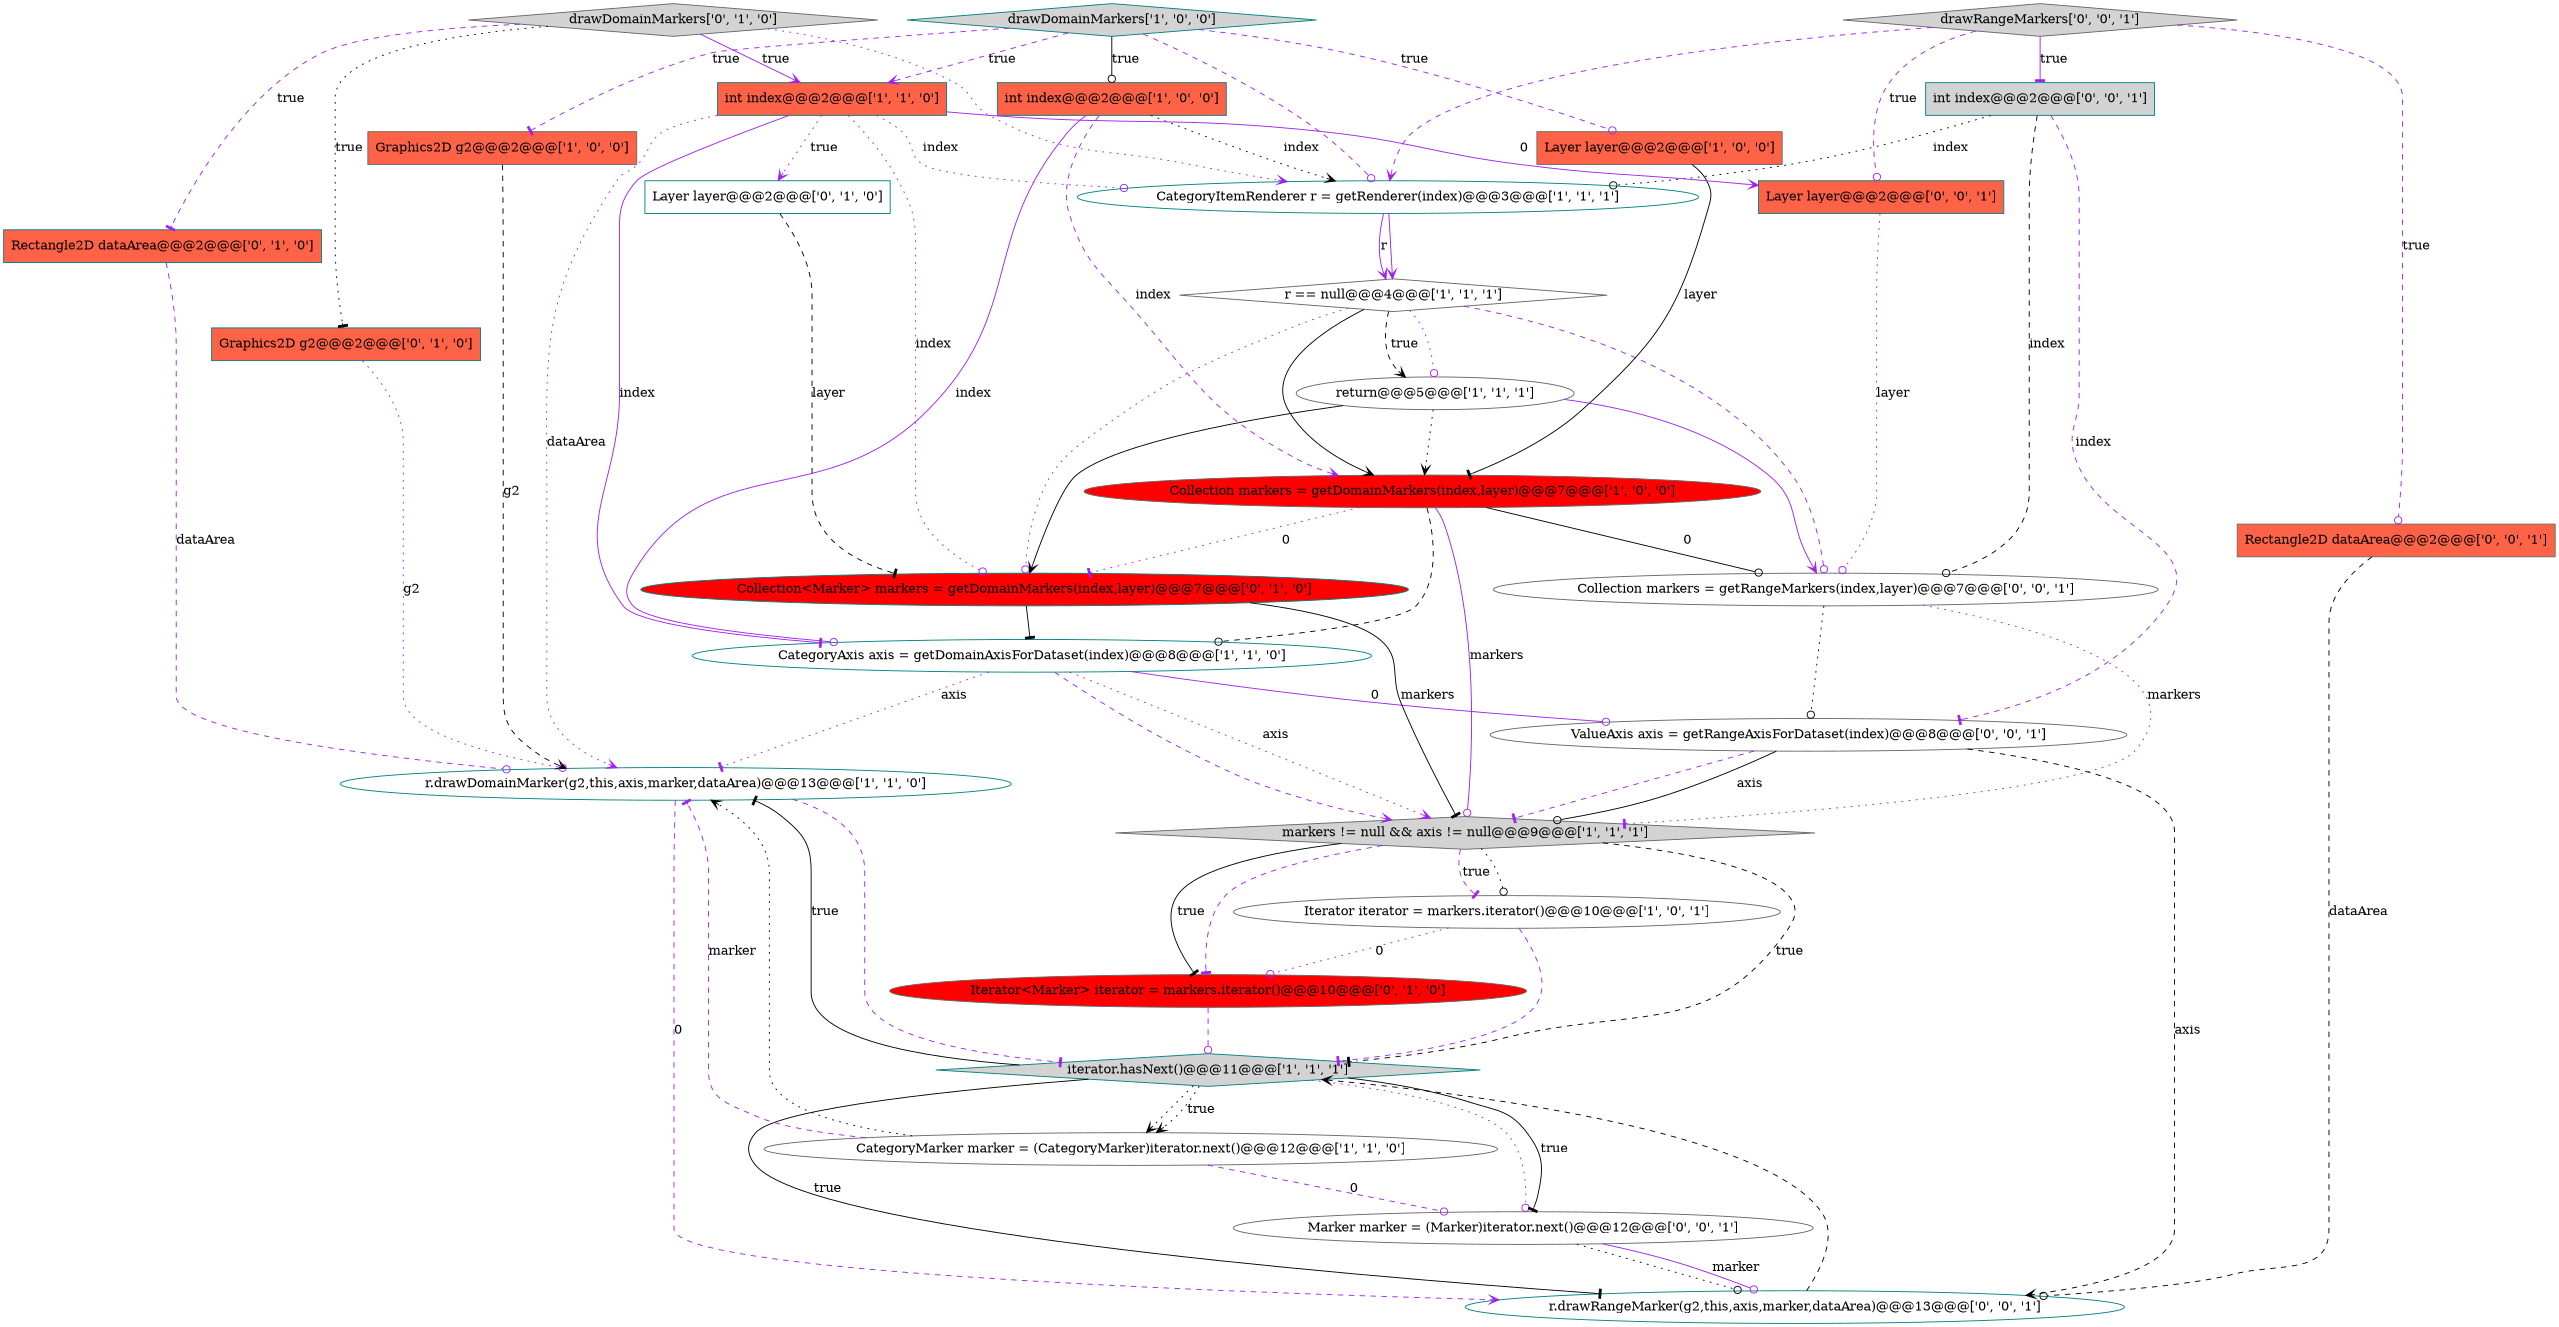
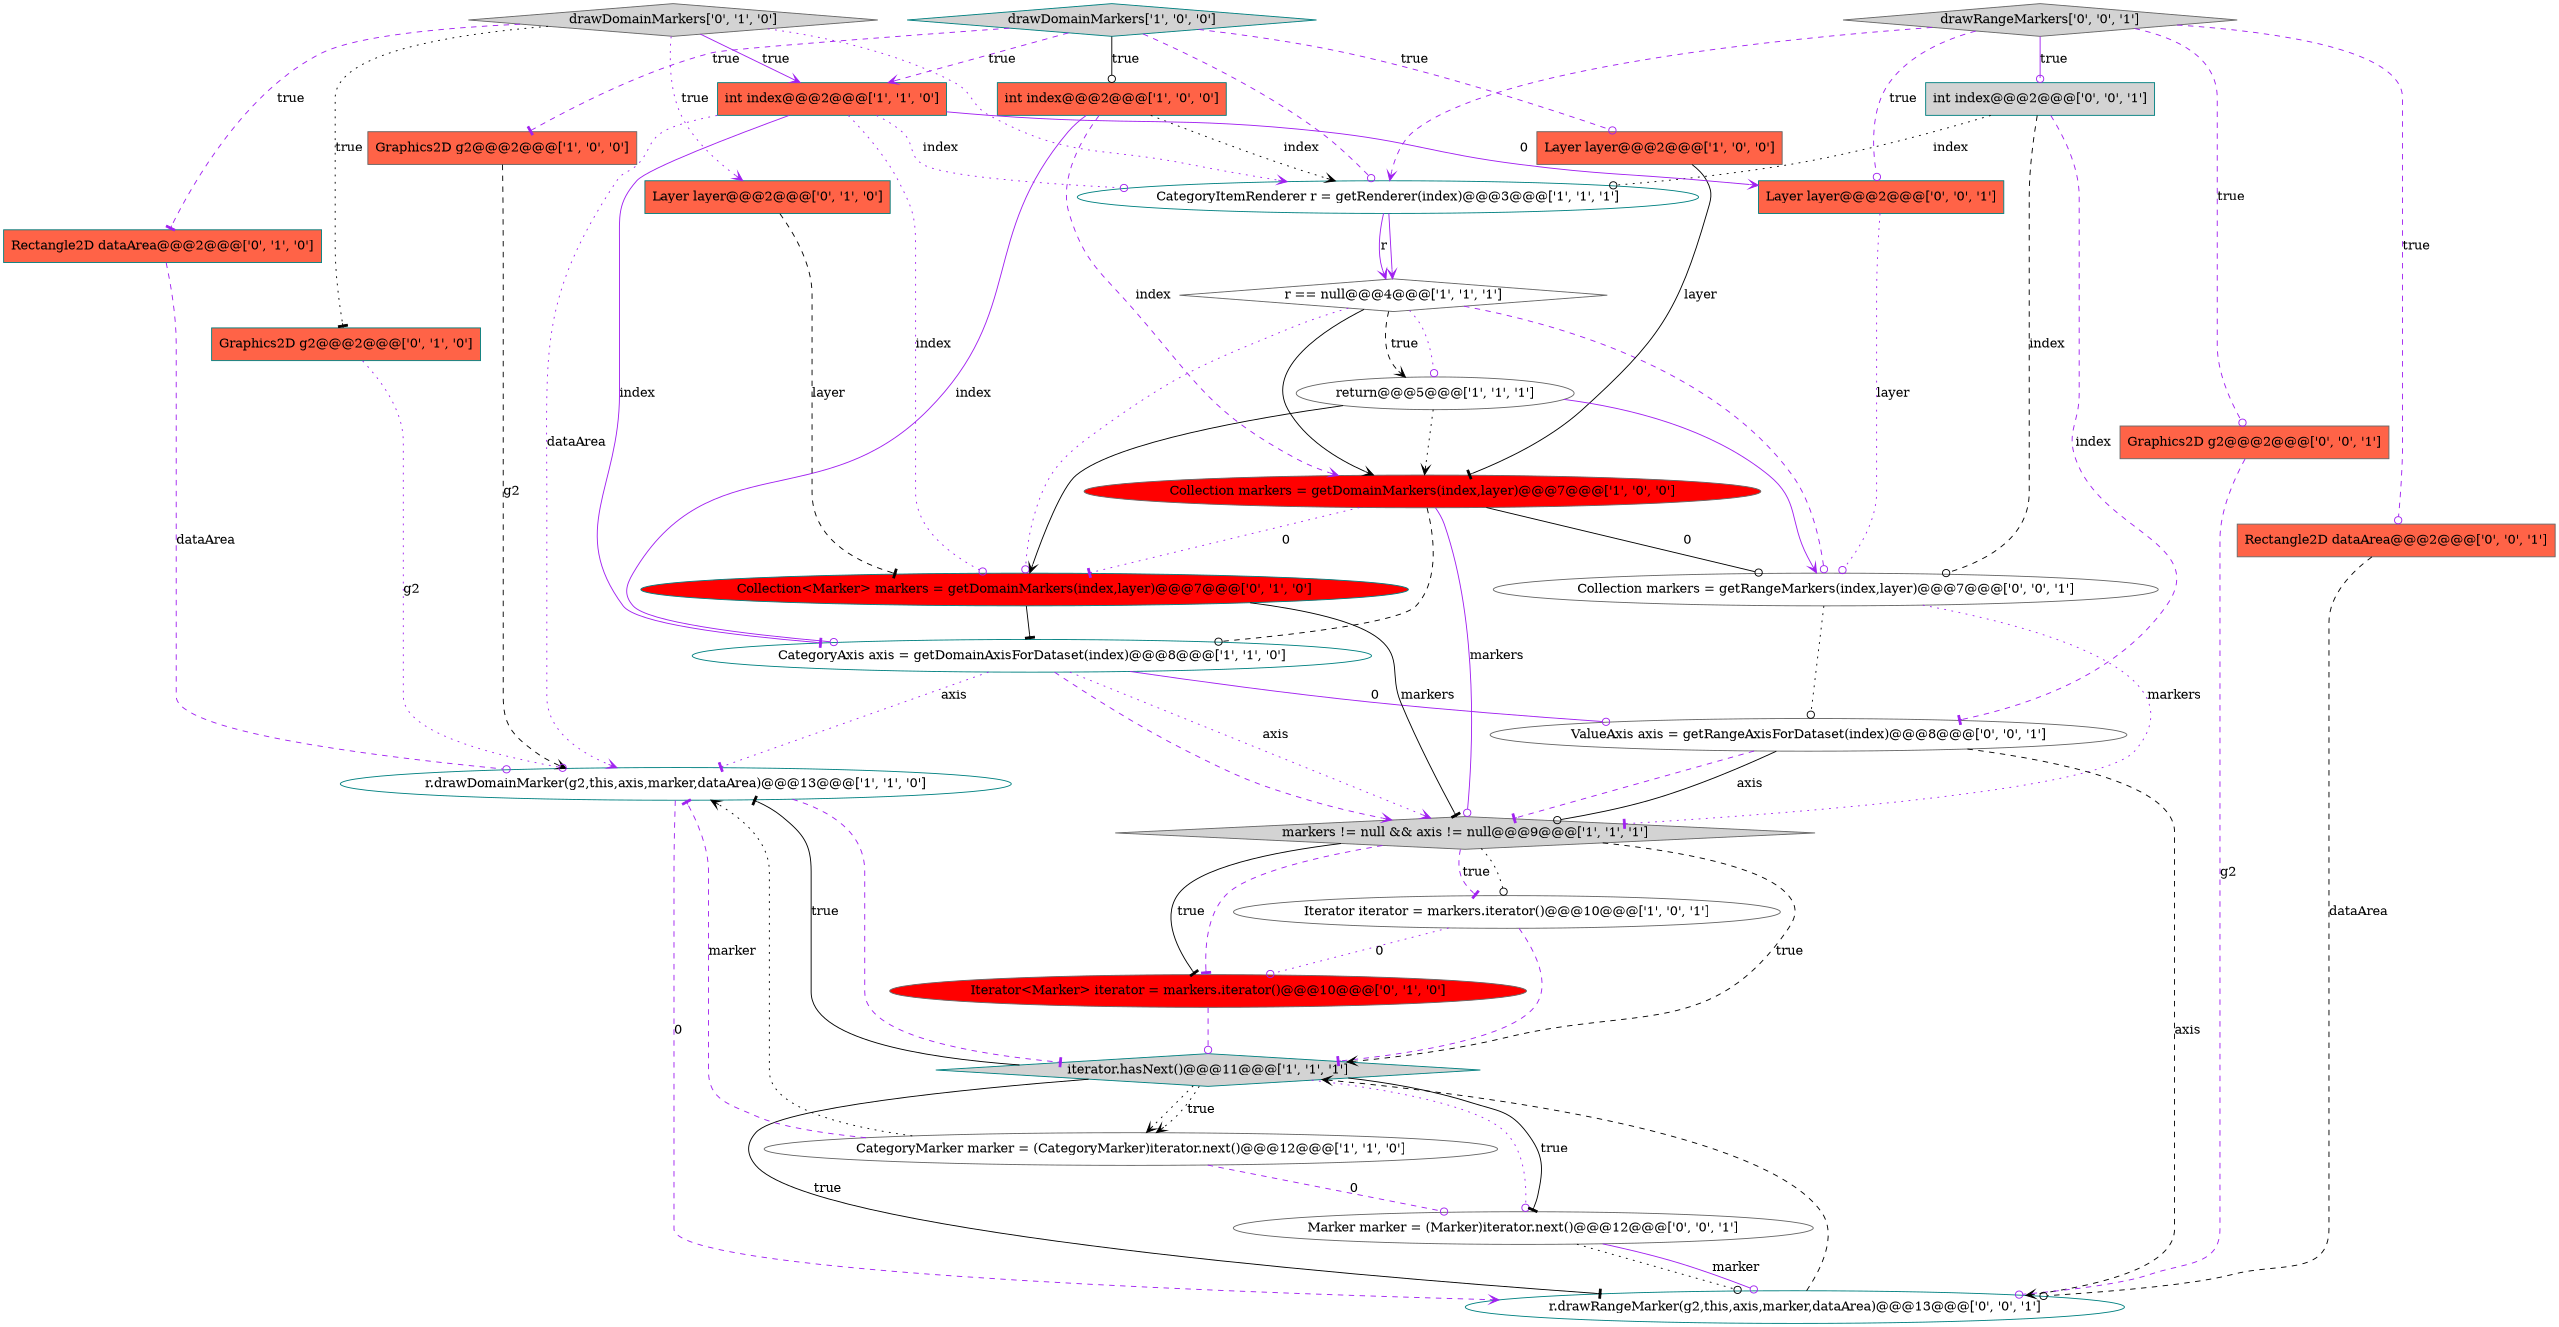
(2040, 57) -> (2040, 57)
(802, 144) -> (681, 116)
(768, 197) -> (768, 197)
none -> (2254, 442)
(1700, 1003) -> (1700, 1003)
